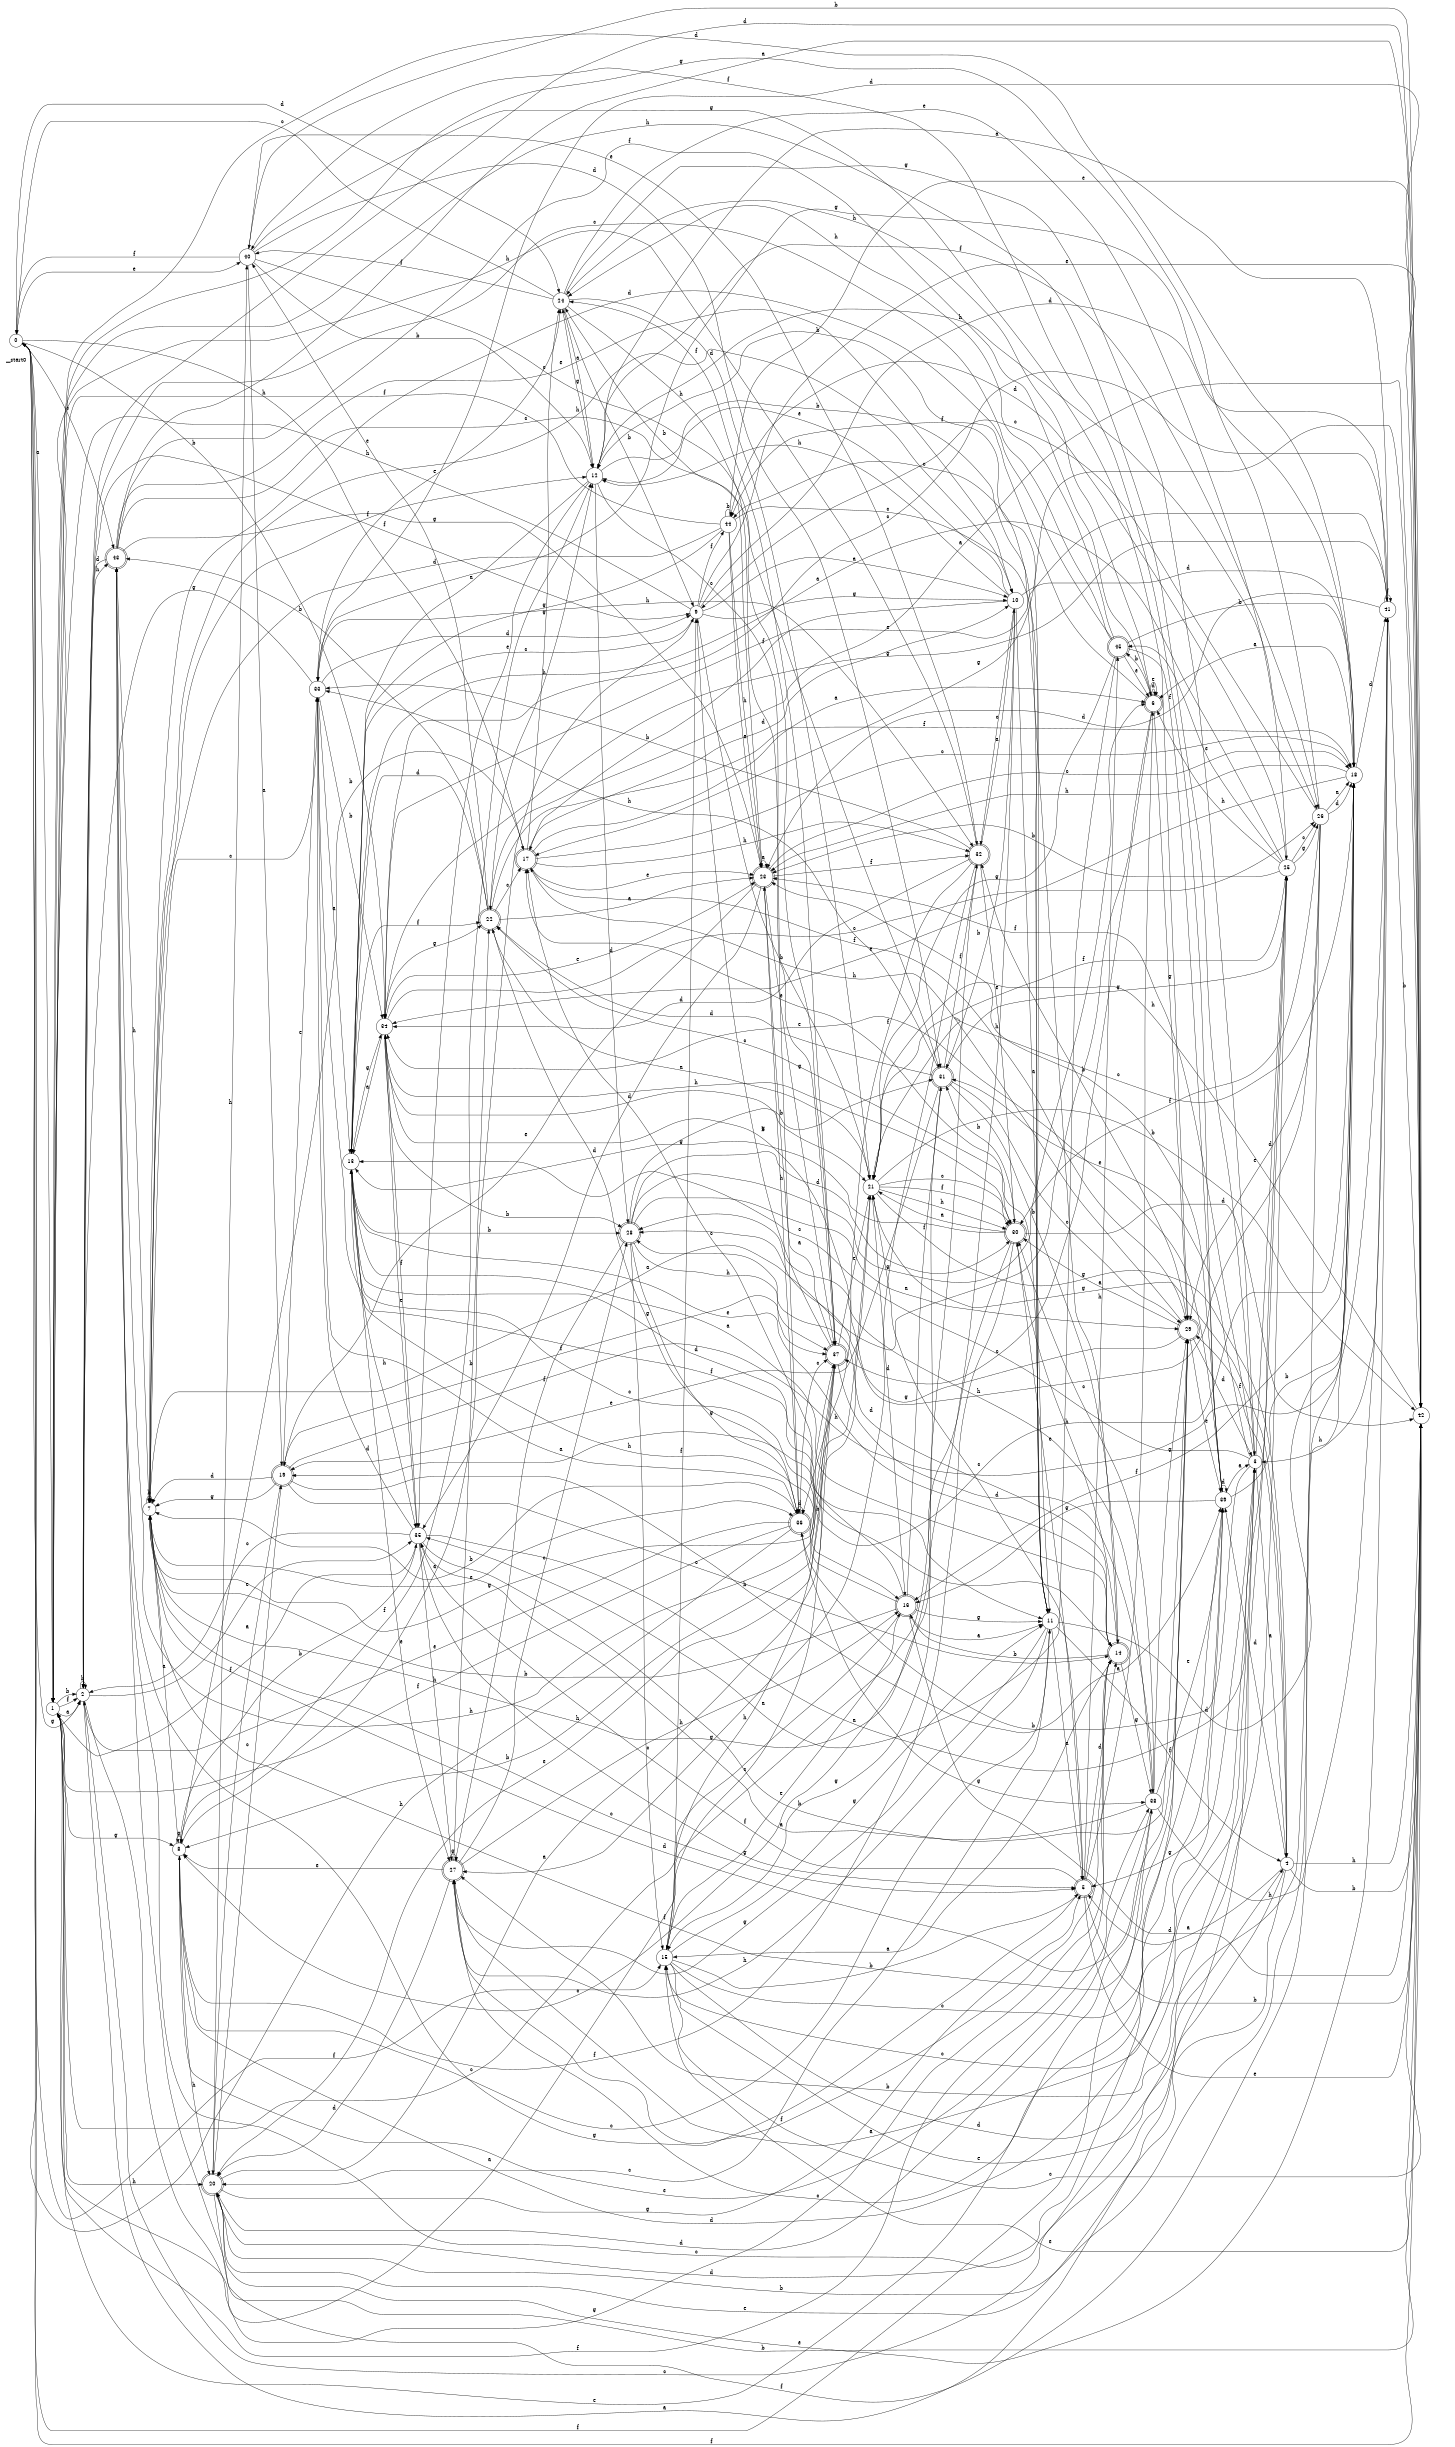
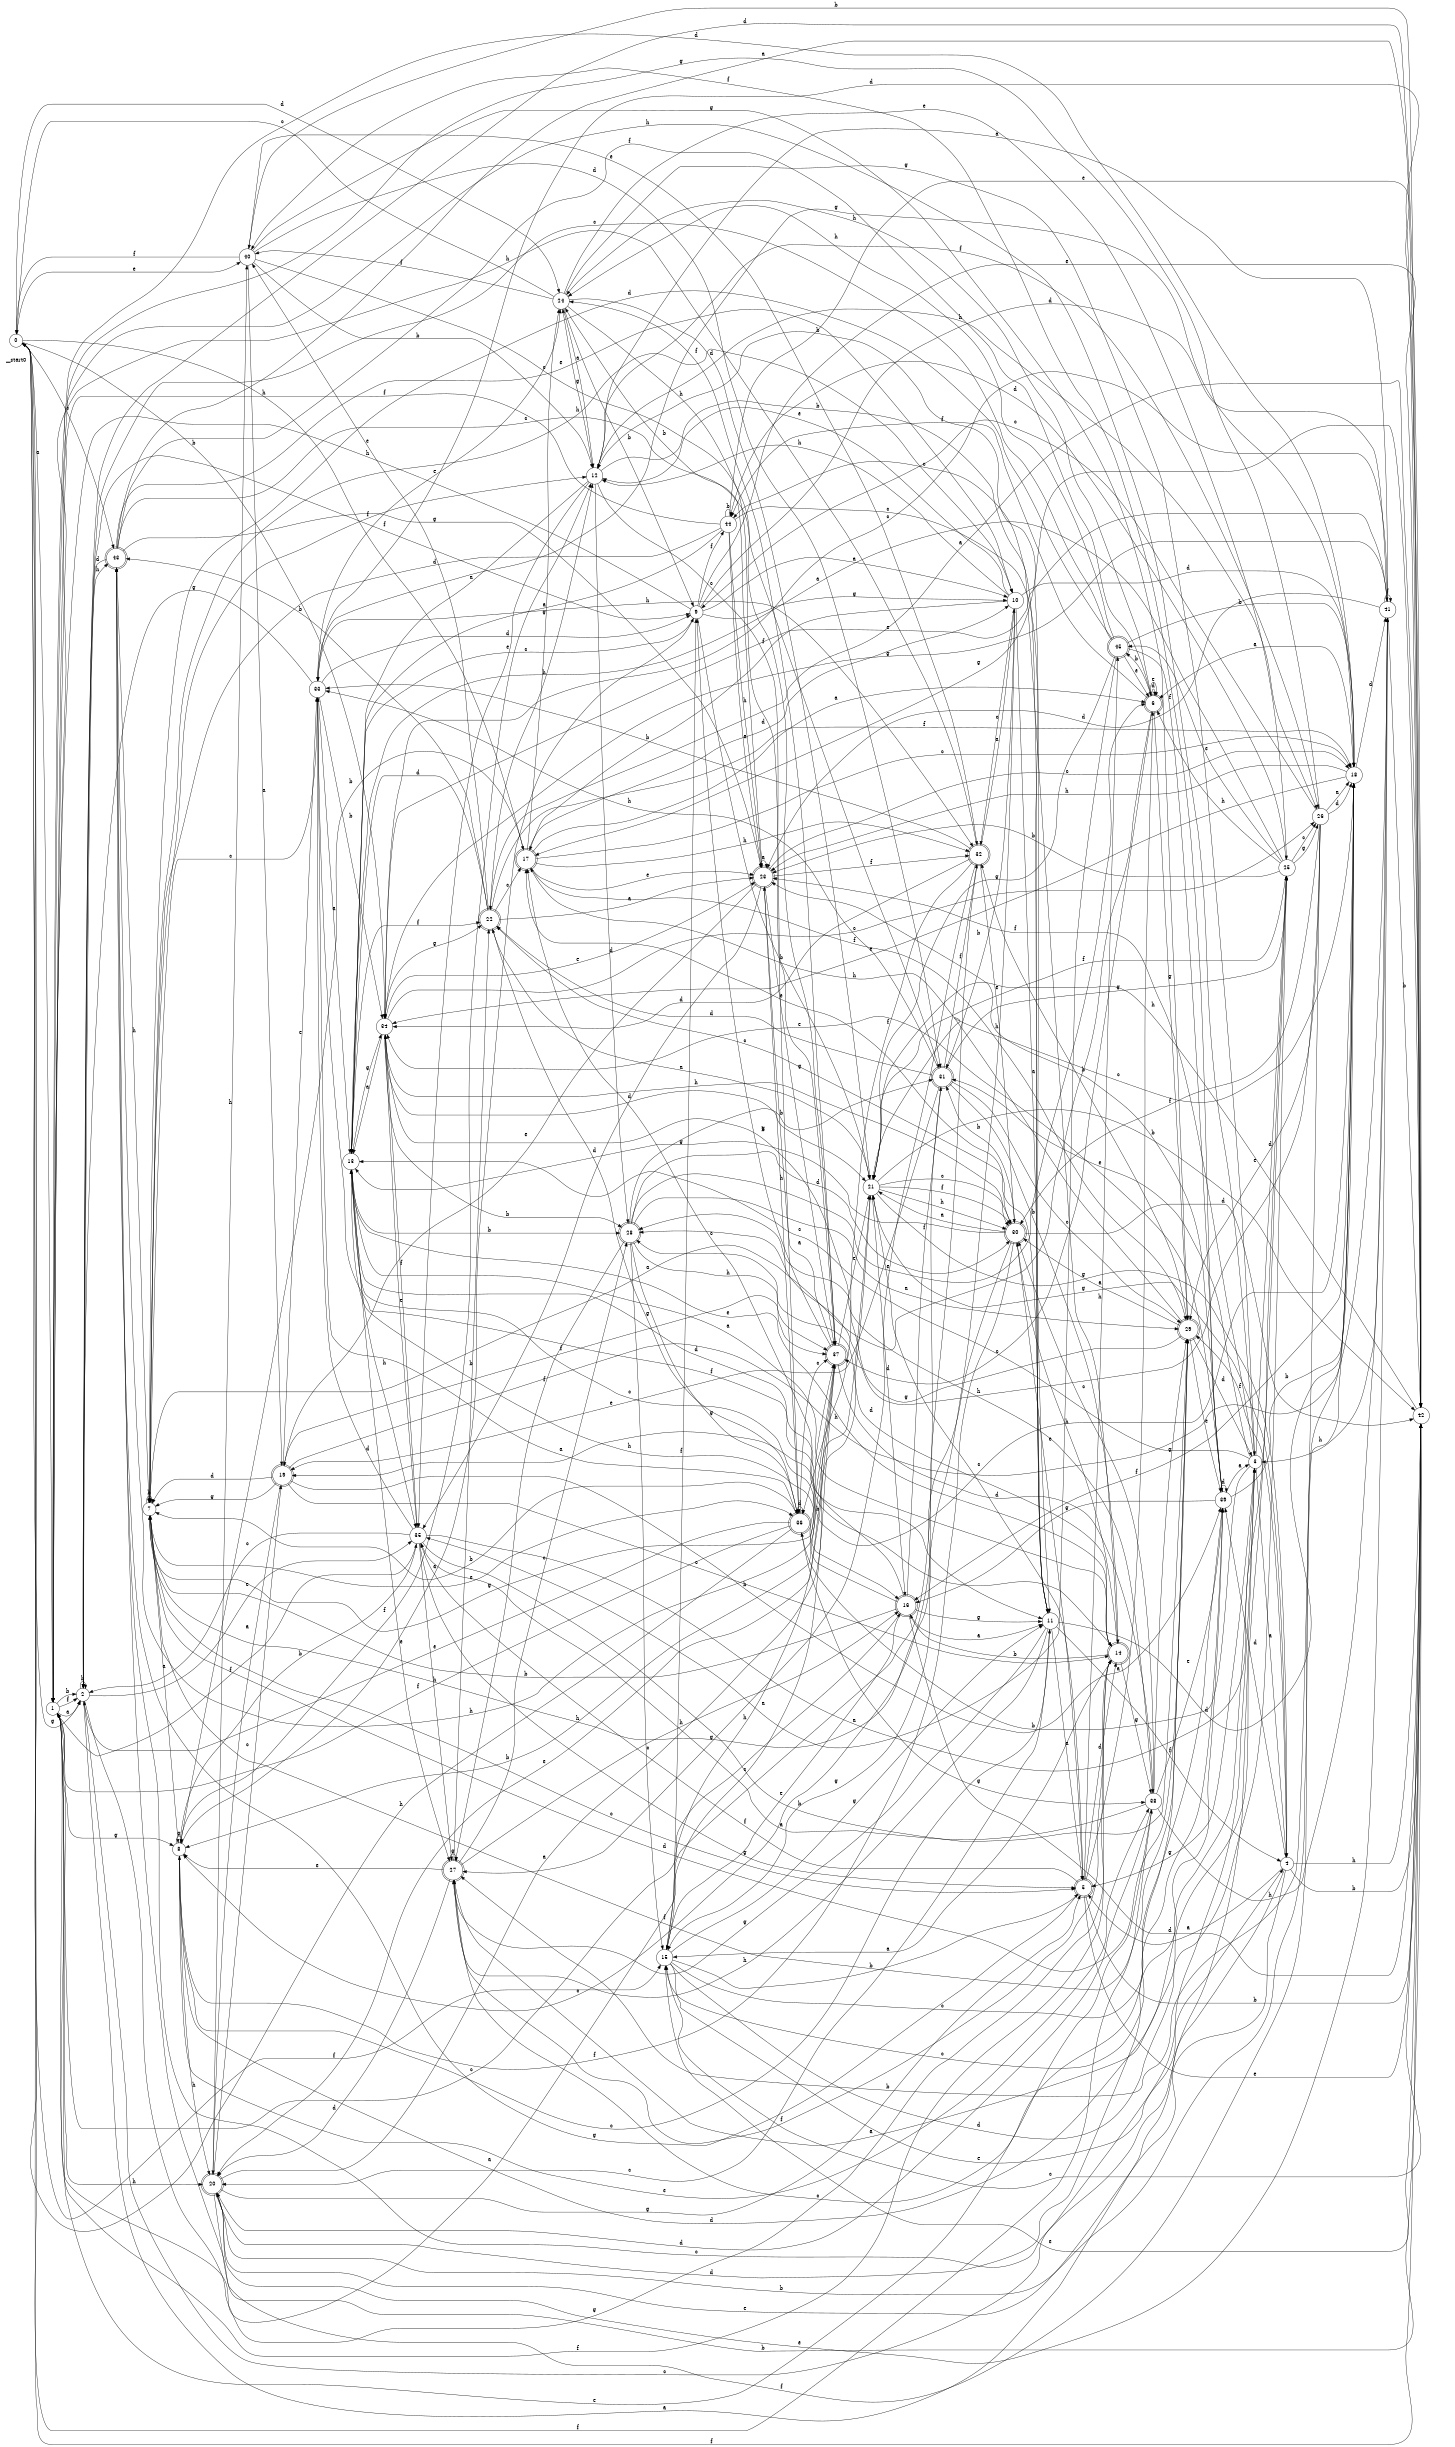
(544, 605) -> (544, 605)
(888, 1267) -> (888, 1267)
